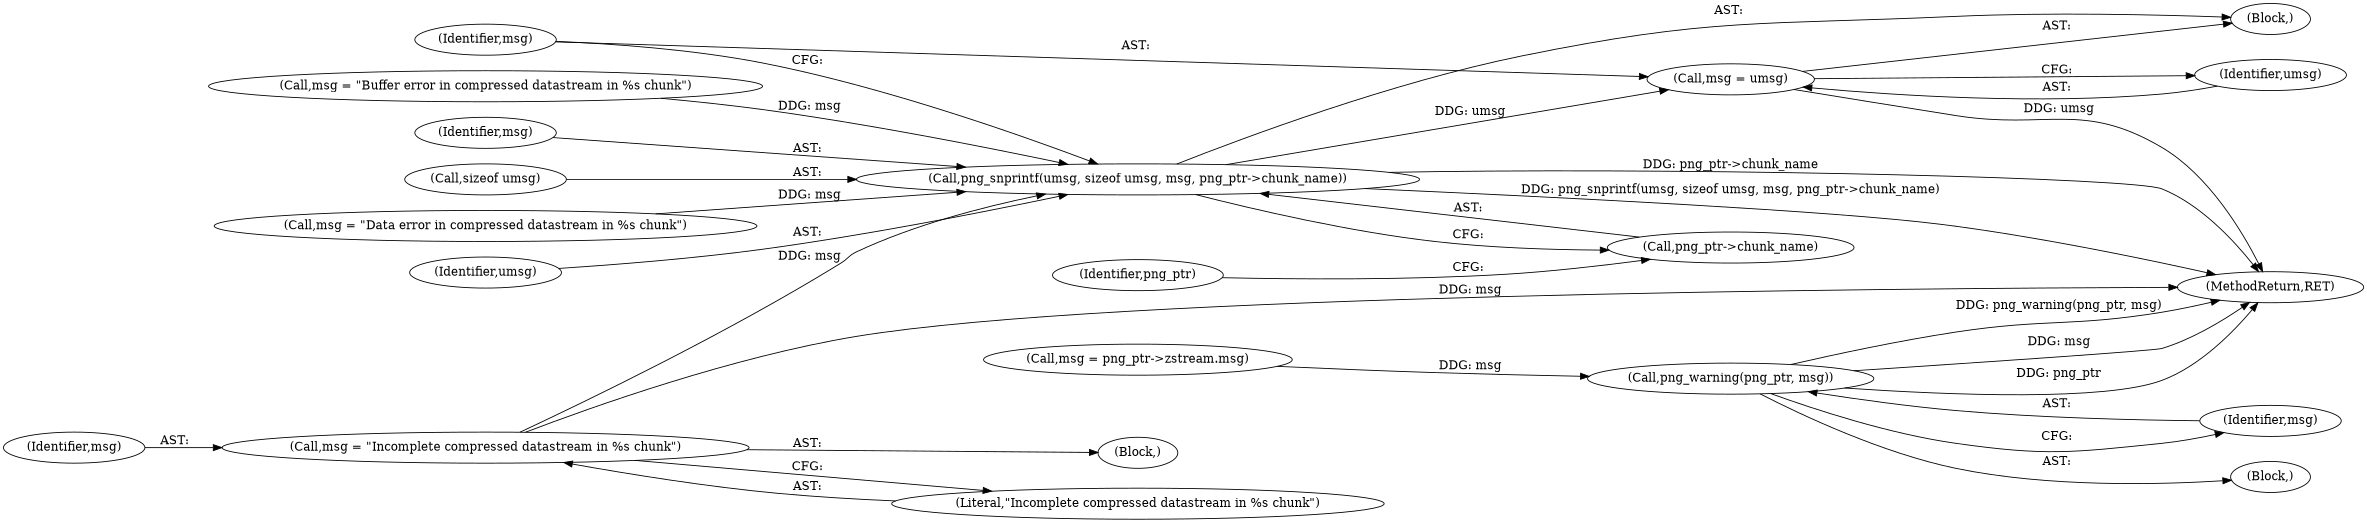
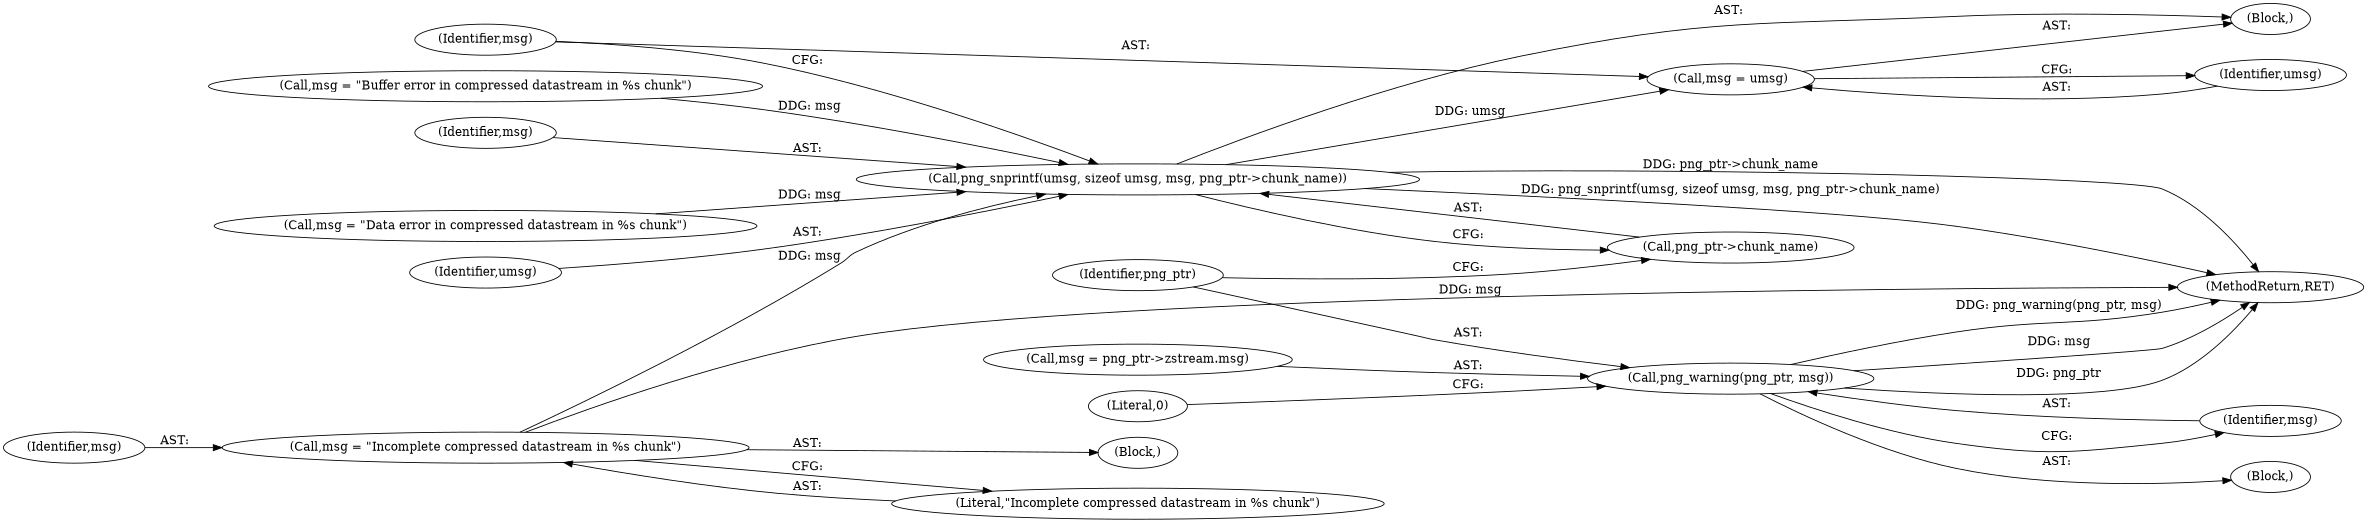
(2056, 119) -> none
(486, 179) -> none
none -> (1406, 333)
(1470, 366) -> (1470, 366)
none -> (1138, 406)
